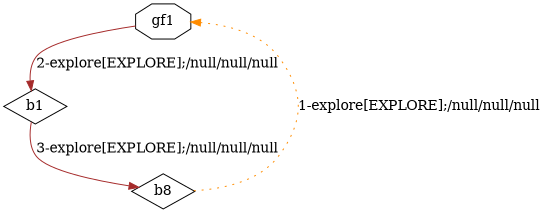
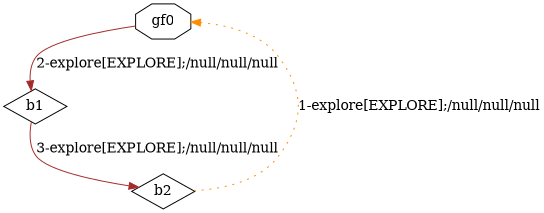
(163, 21) -> (163, 21)
(163, 191) -> (163, 191)
